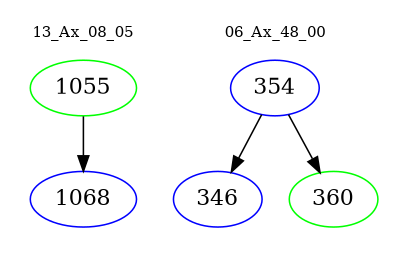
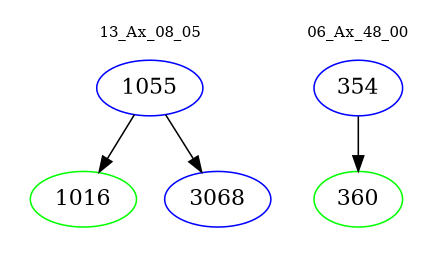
(83, 88) -> (150, 88)
none -> (83, 199)
(83, 199) -> (218, 199)
(218, 199) -> none
